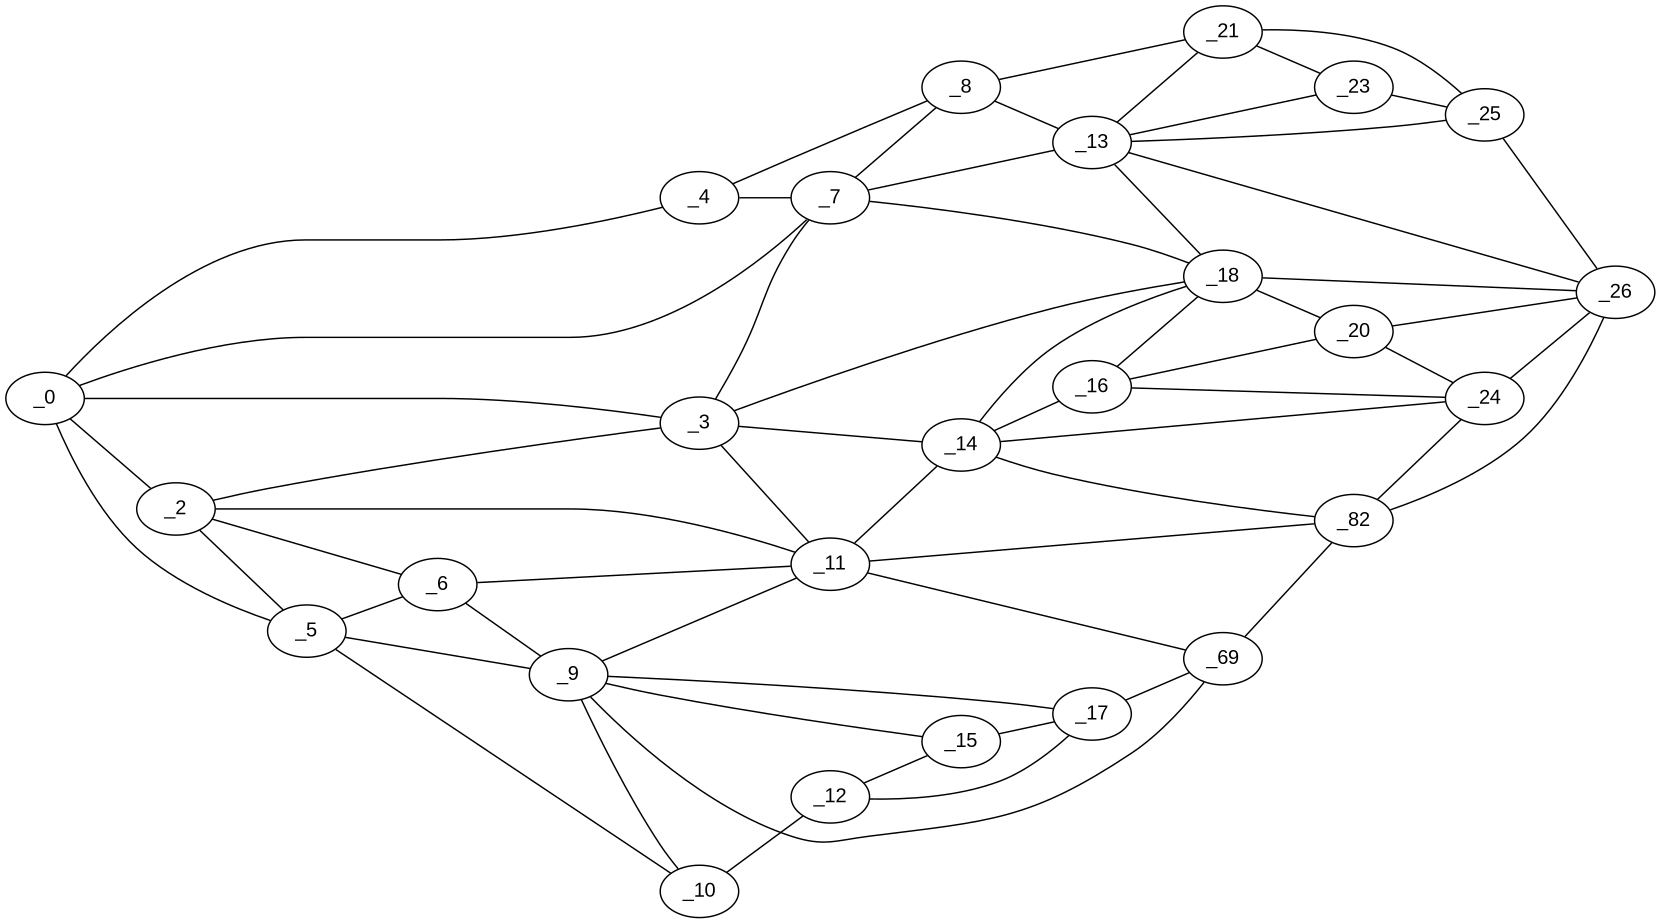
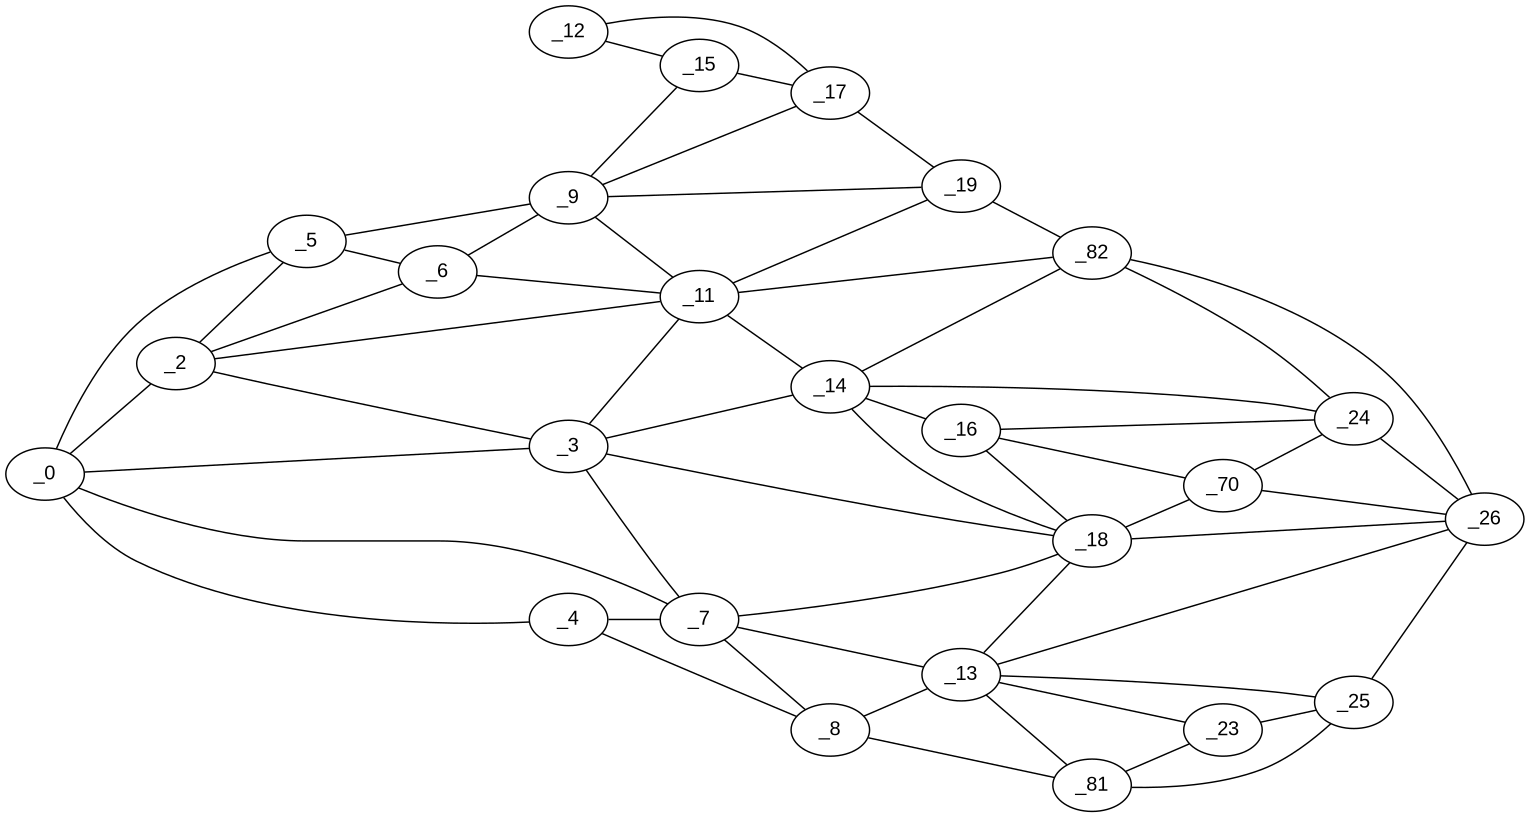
(1223, 32) -> (1092, 785)
(1354, 332) -> (1223, 486)
(1223, 659) -> (961, 186)
(699, 891) -> none
